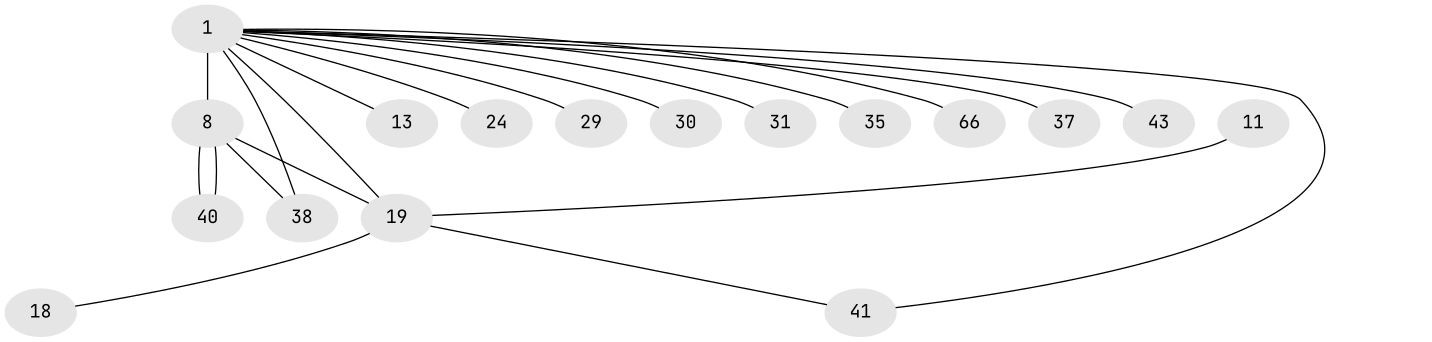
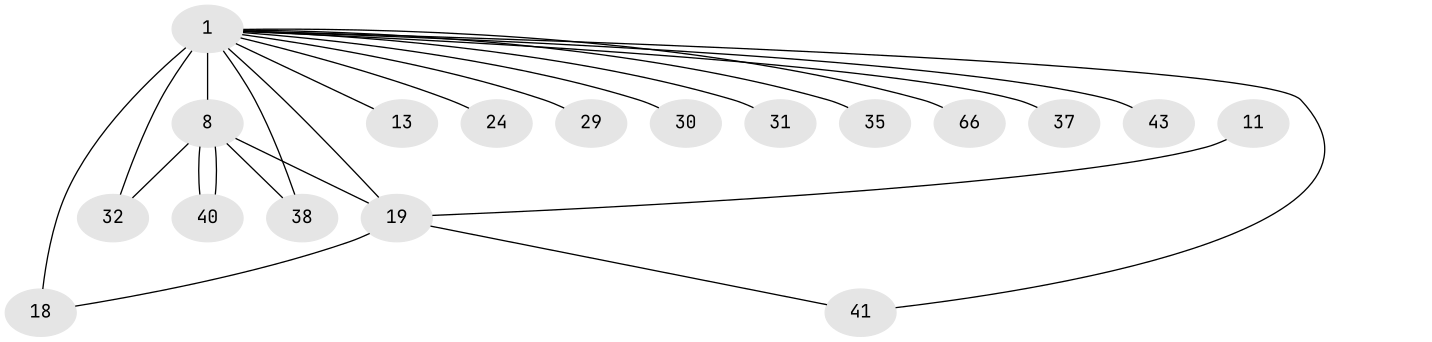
none -> (88, 154)
none -> (113, 218)
